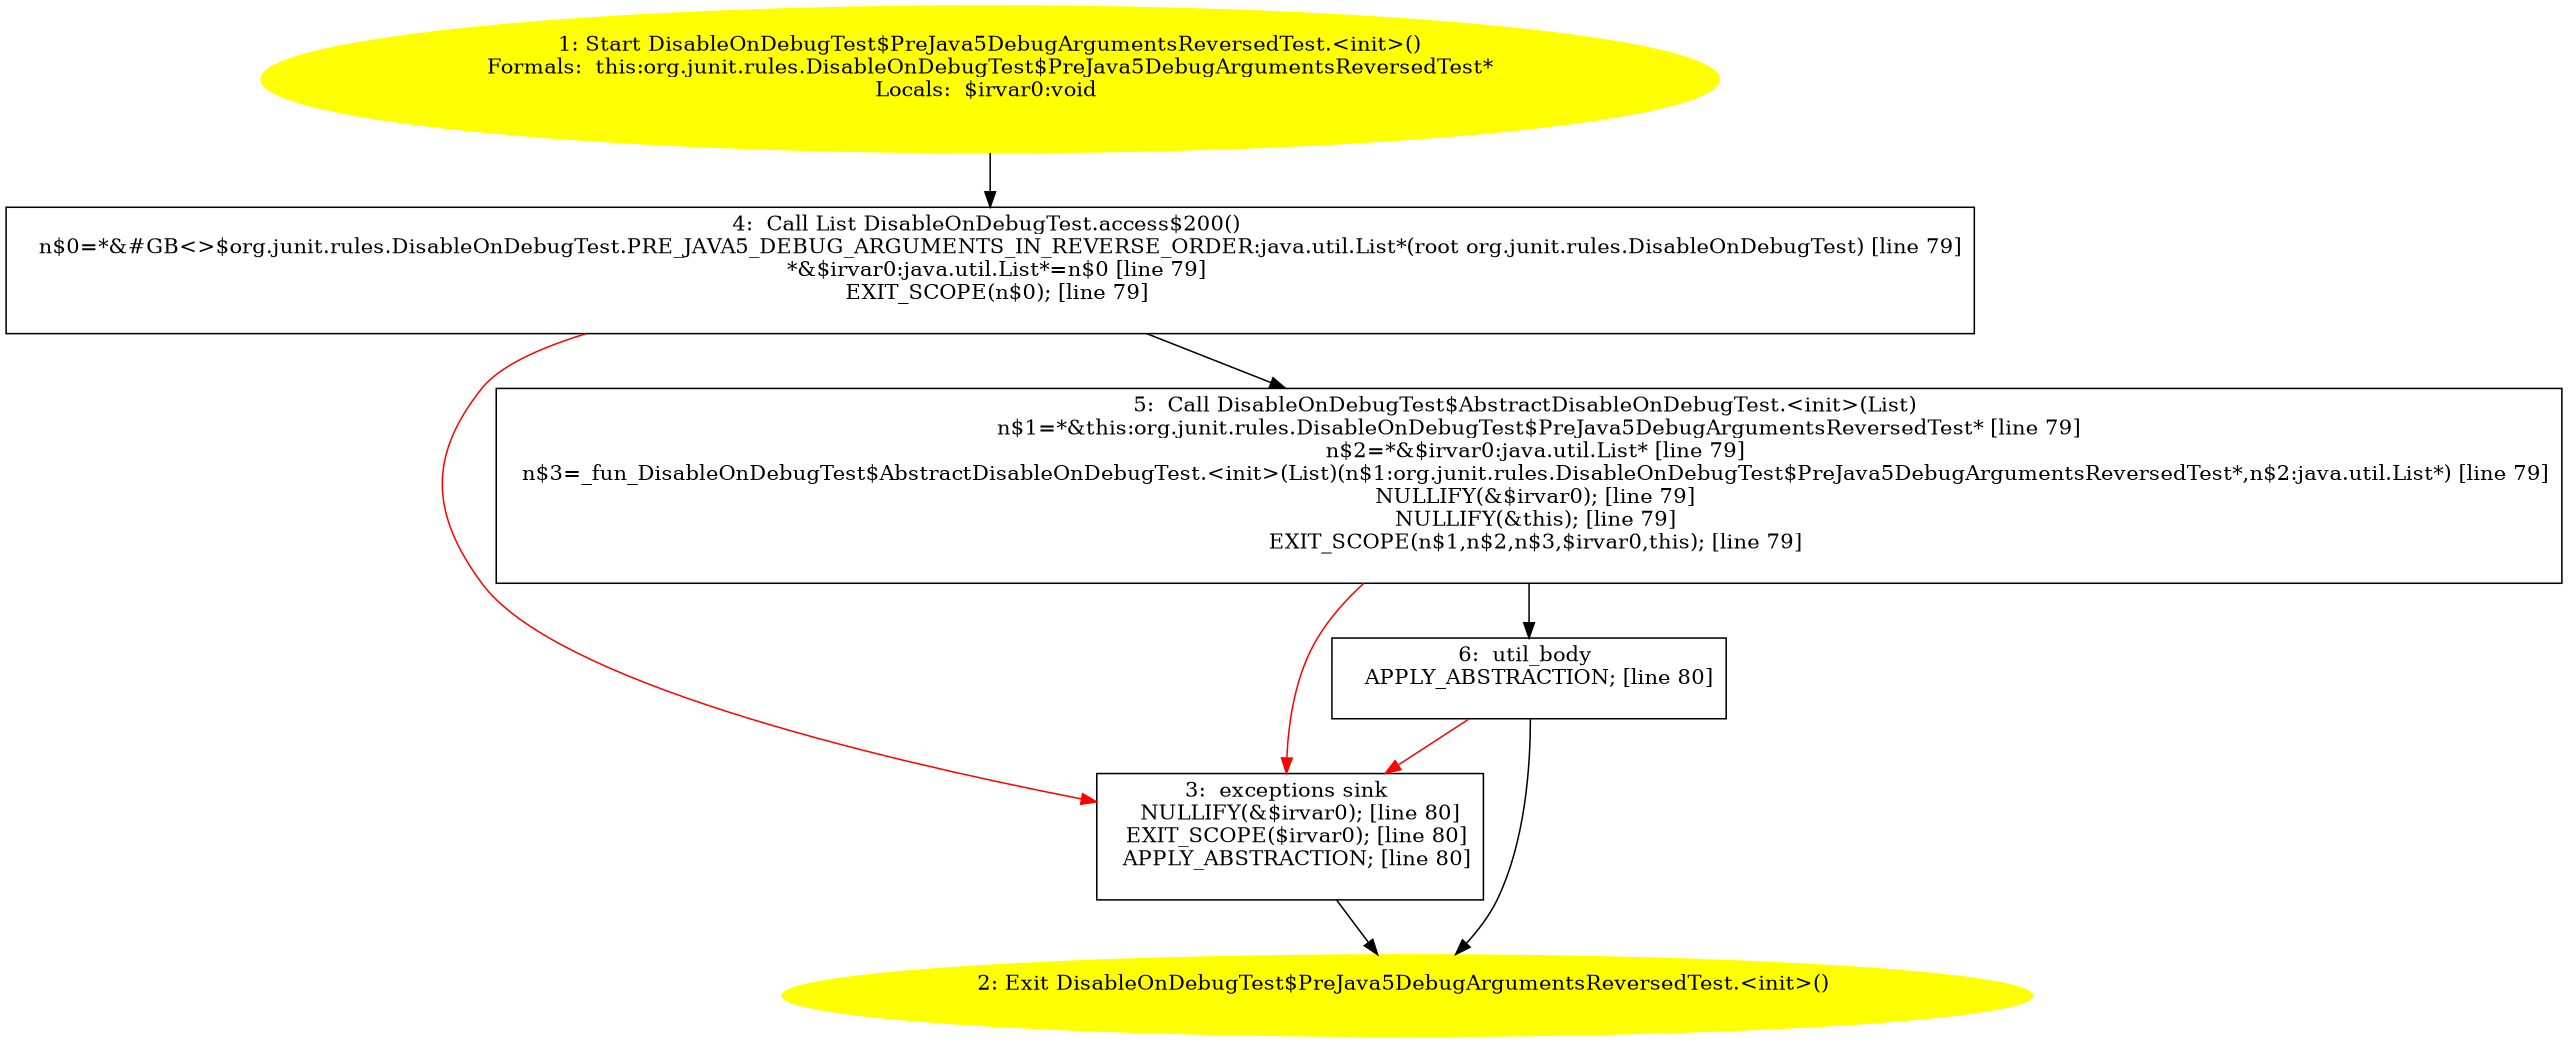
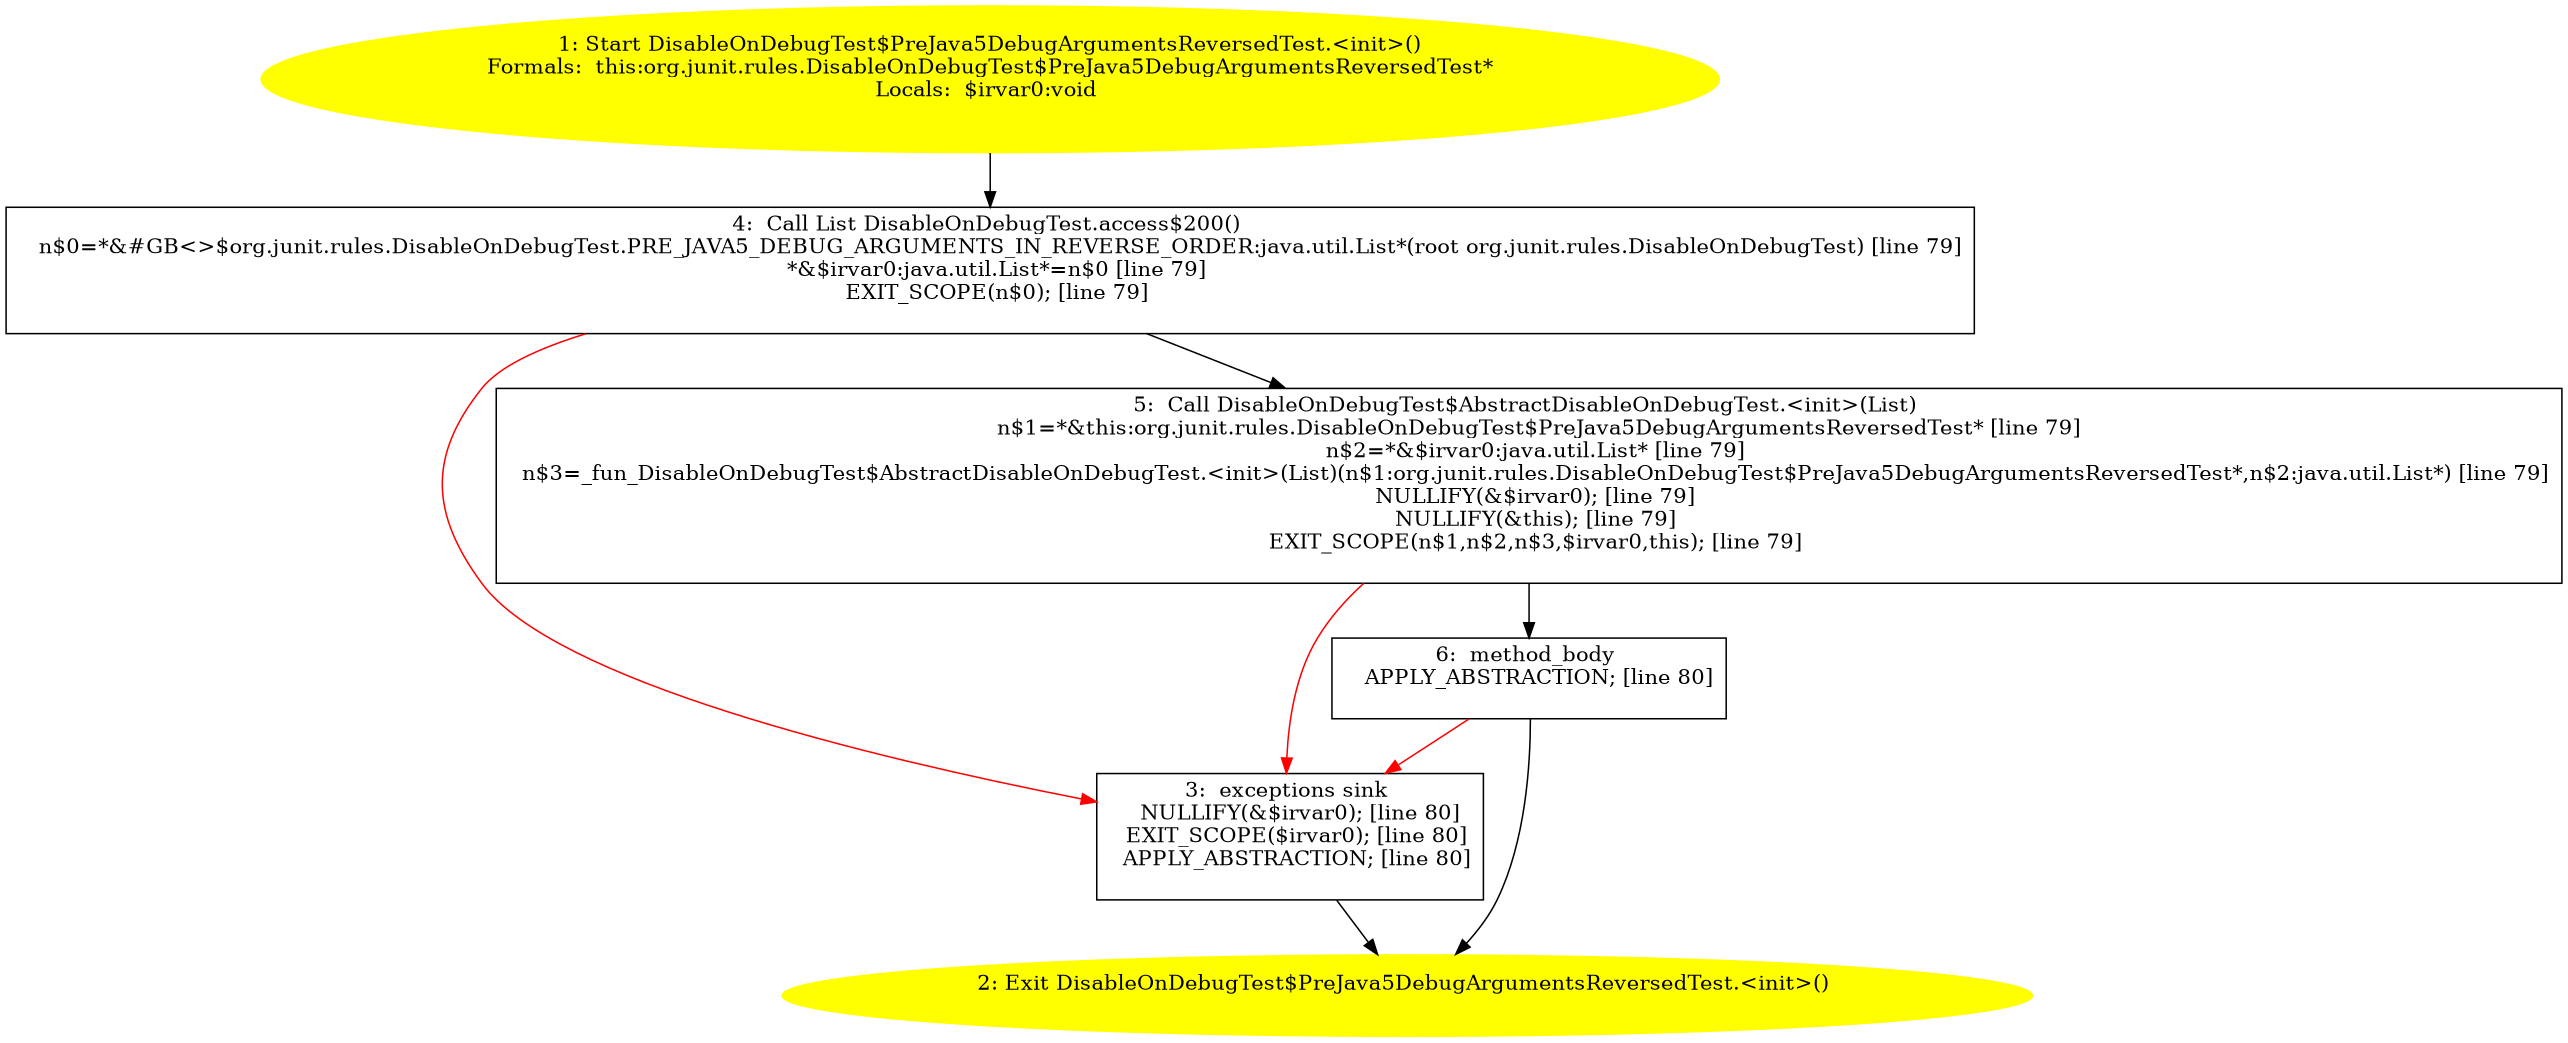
(1529, 678) -> (1529, 678)
